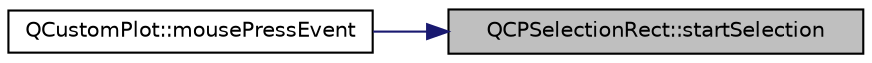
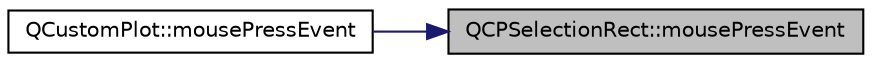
(656, 32) -> (656, 32)
